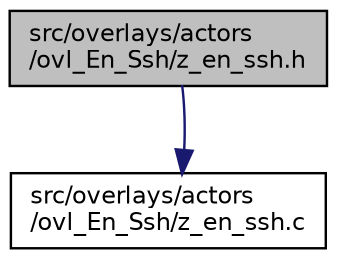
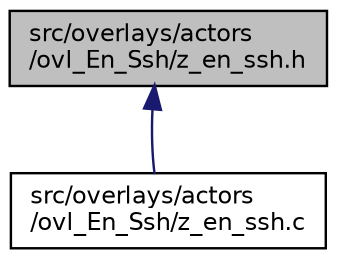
(185, 117) -> (152, 142)
